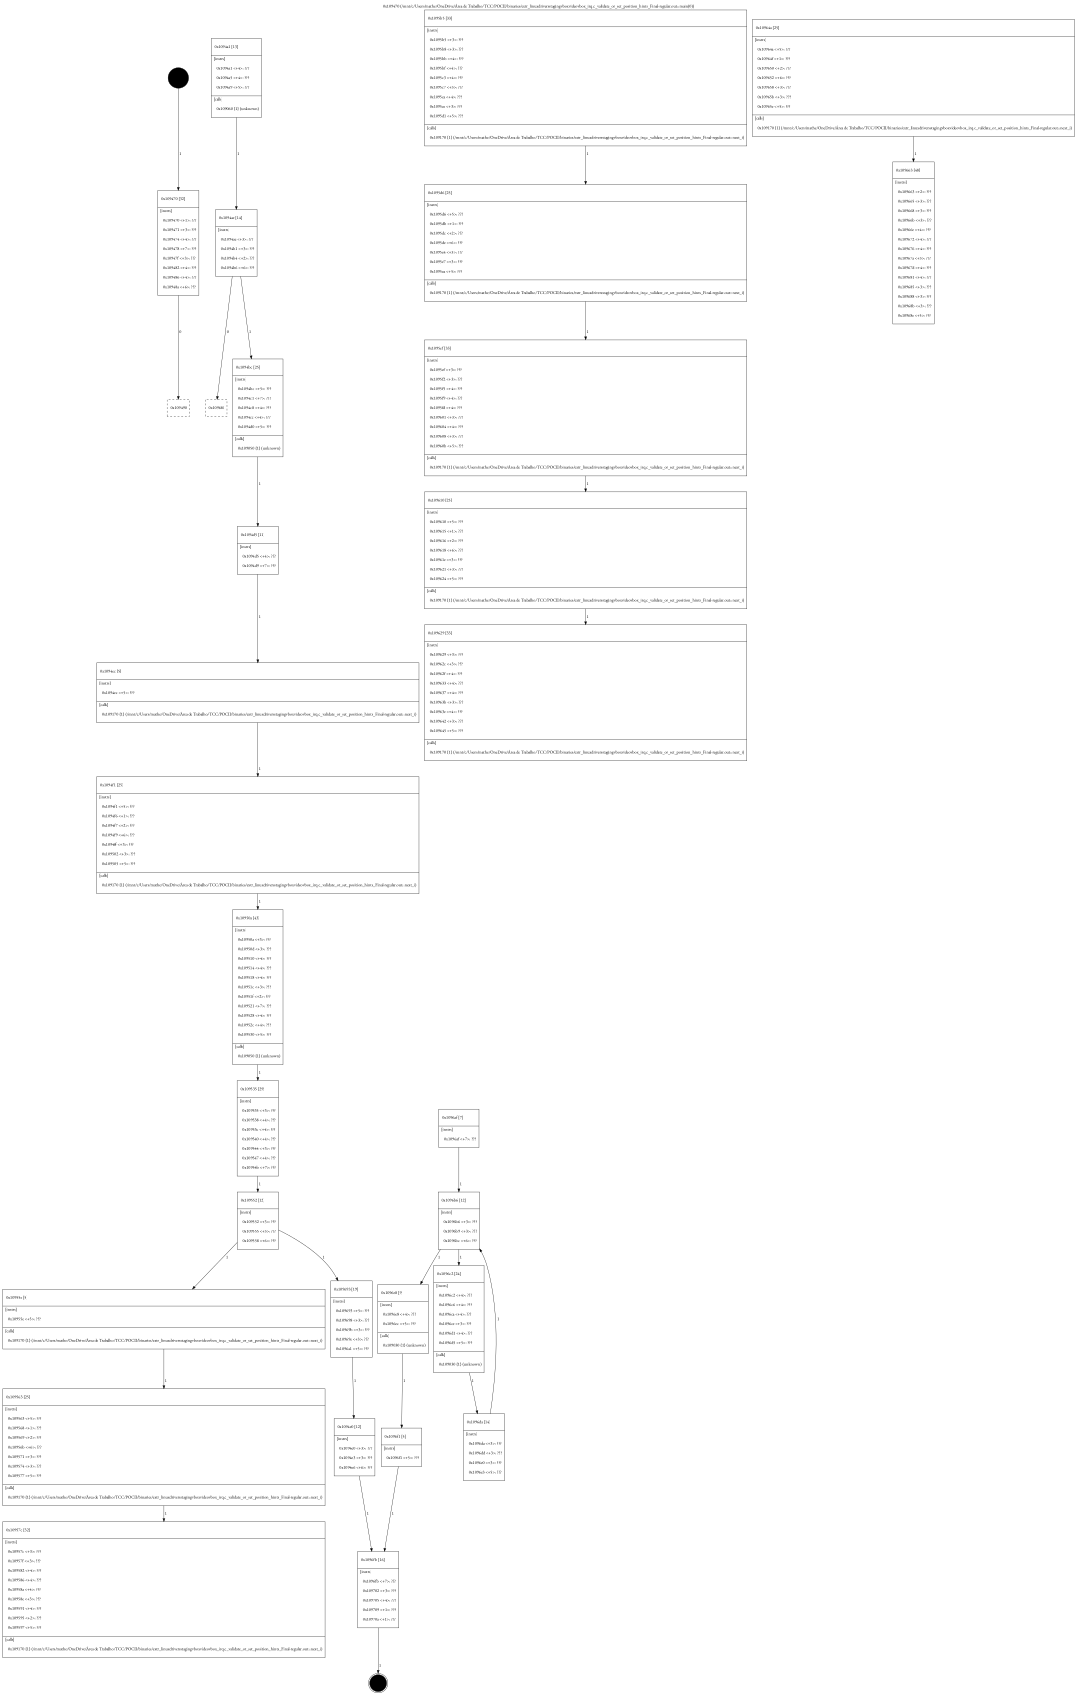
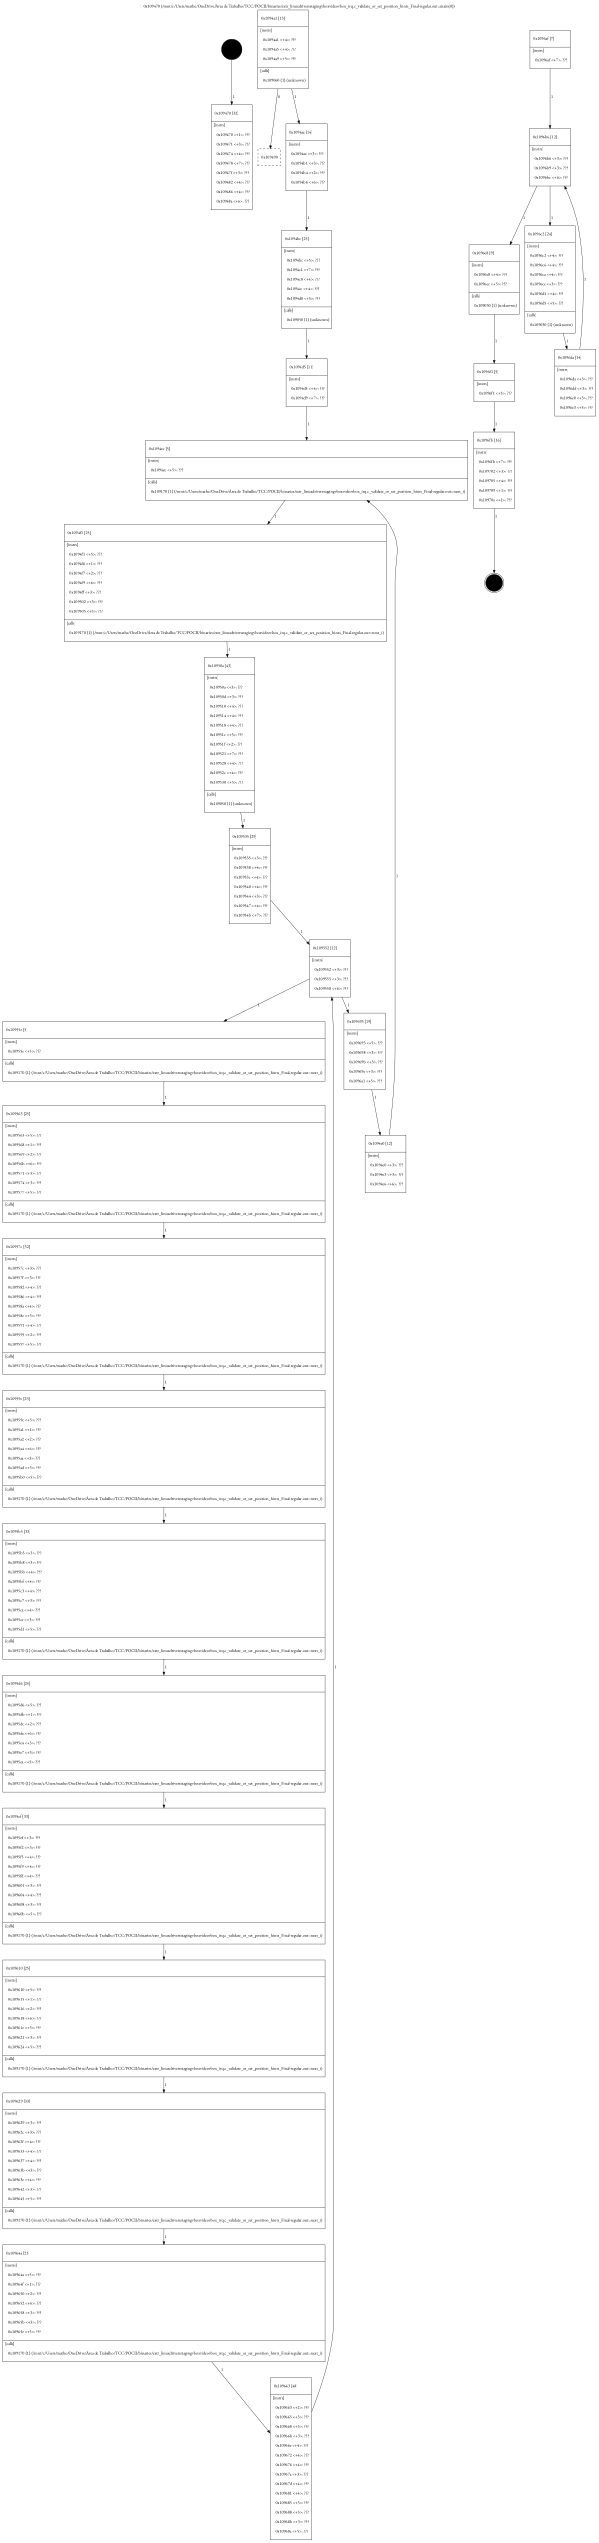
(178, 346) -> (274, 117)
(216, 408) -> none
none -> (164, 1449)
(365, 1512) -> (395, 814)
none -> (334, 1707)
none -> (164, 2235)
